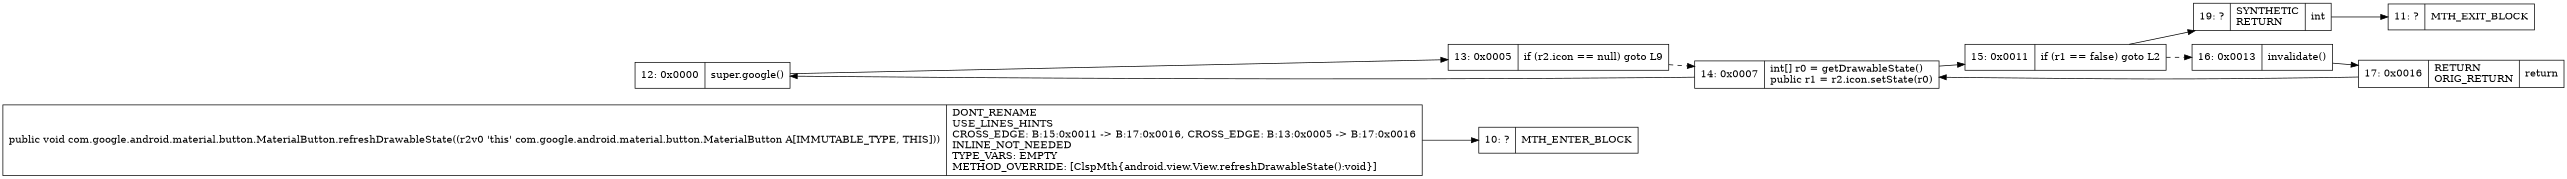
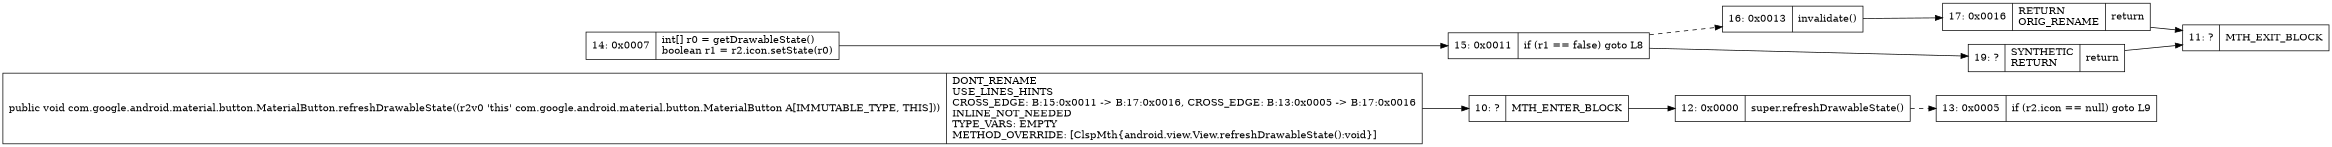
(2318, 17) -> (2102, 58)
(2101, 57) -> (1584, 45)
(1678, 65) -> none
(1115, 67) -> (1920, 108)
(748, 75) -> (1828, 108)
(1246, 79) -> (1648, 108)
(2152, 79) -> (2163, 29)
(2474, 79) -> (2059, 22)
(1852, 80) -> (748, 51)
